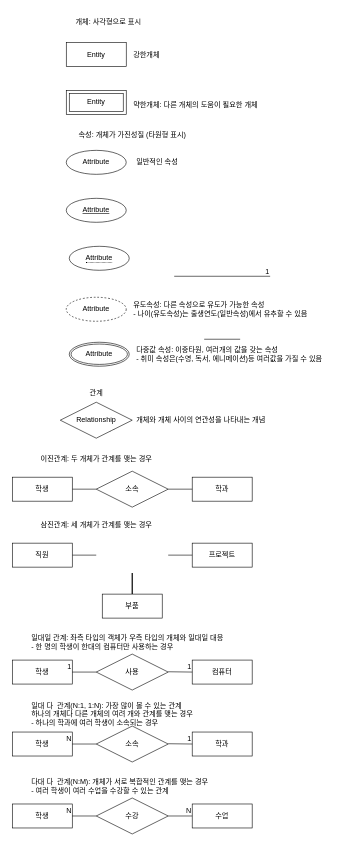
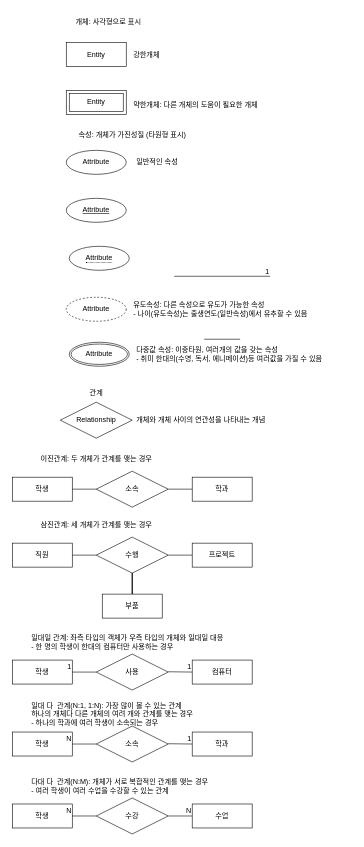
(240, 354) -> (240, 354)
none -> (132, 555)
